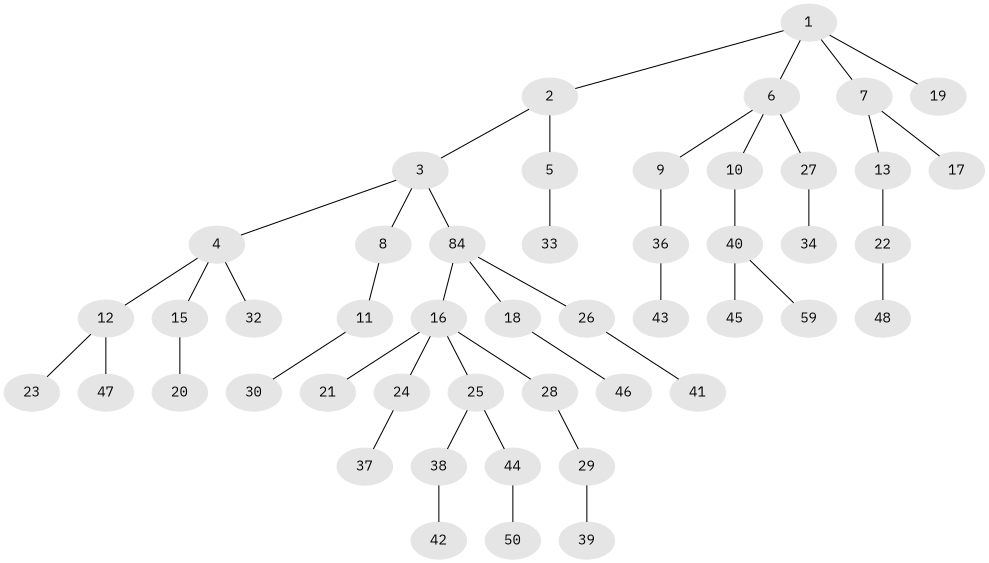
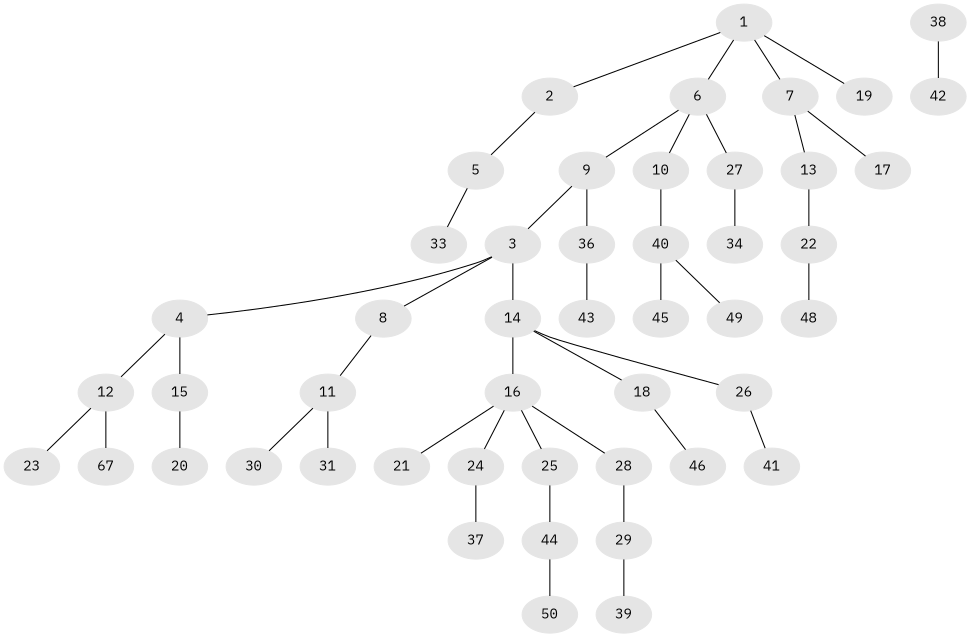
(485, 134) -> (550, 208)
(457, 245) -> (513, 319)
(254, 319) -> none
(809, 319) -> (735, 319)
(106, 393) -> (106, 467)
(457, 430) -> none
none -> (328, 467)
